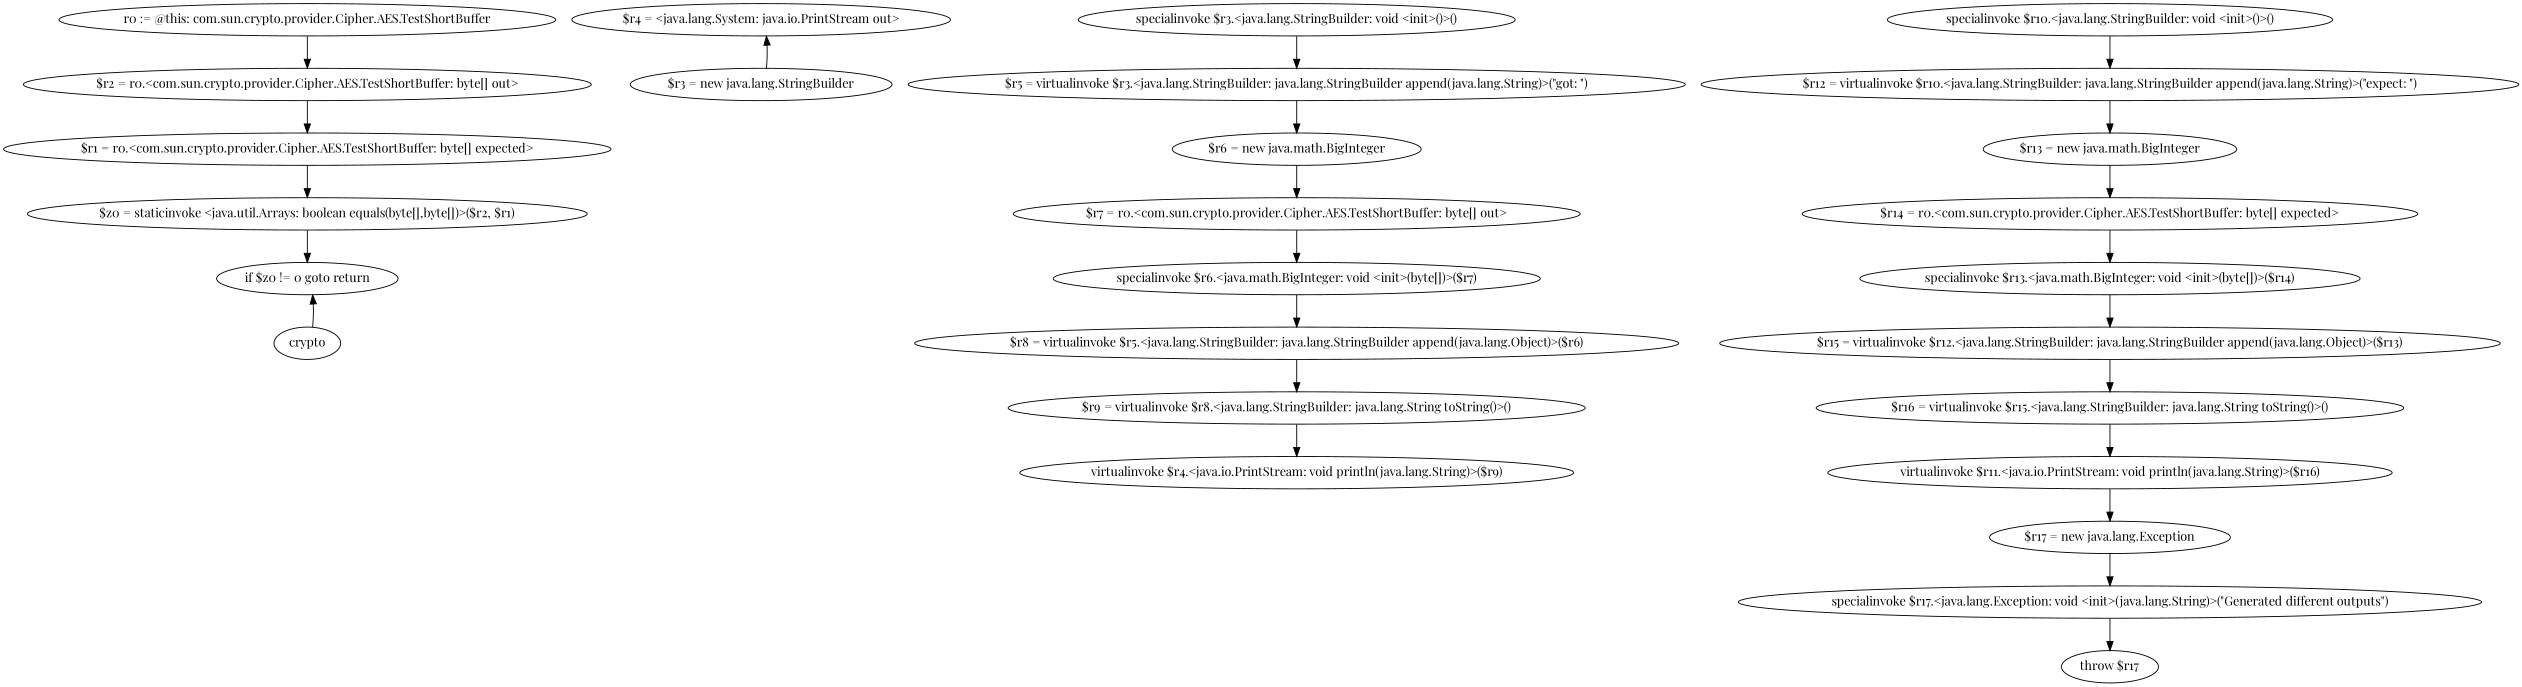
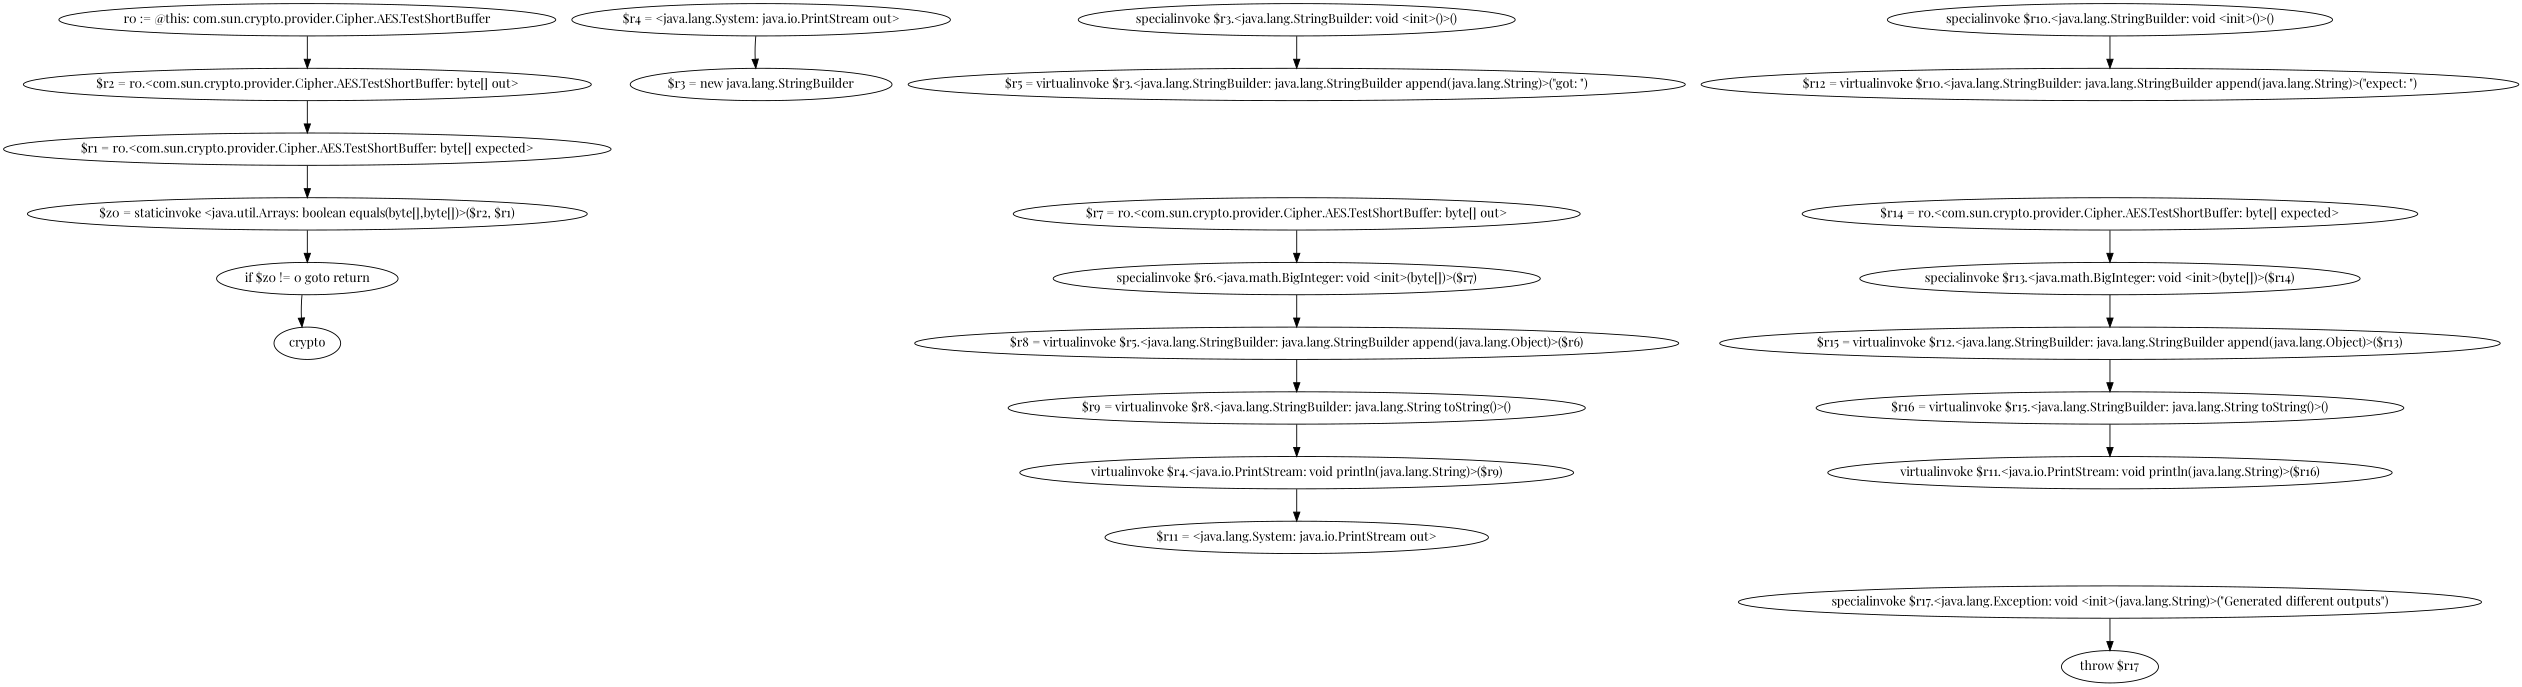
(767, 57) -> (755, 48)
(1297, 149) -> none
(2110, 149) -> none
(313, 316) -> (301, 307)
none -> (1297, 537)
(2110, 537) -> none
